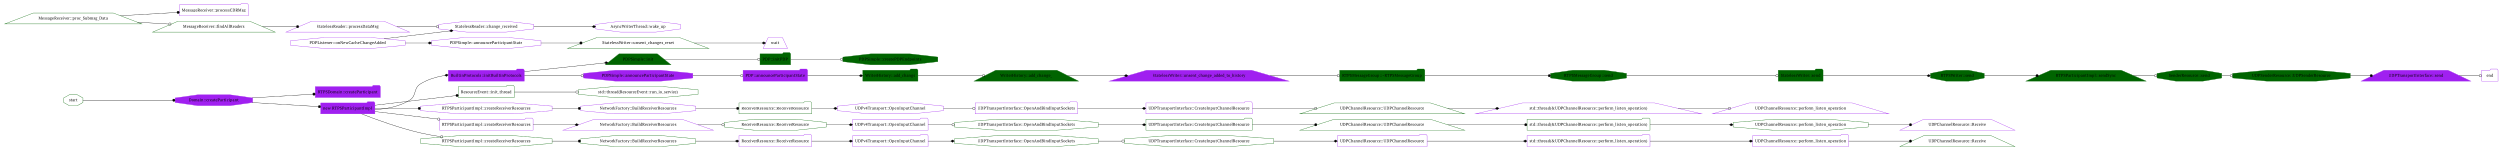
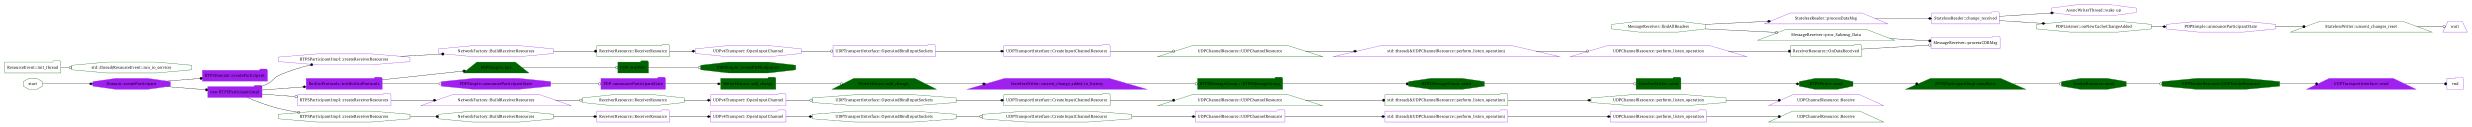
(153, 23) -> (1740, 31)
(214, 27) -> (1659, 27)
(279, 27) -> (1736, 23)
(417, 27) -> (1902, 18)
(486, 27) -> (1966, 18)
(417, 35) -> (2020, 22)
(348, 43) -> (2094, 27)
(728, 43) -> (2430, 27)
none -> (1826, 51)
(2469, 76) -> (2425, 84)
(128, 100) -> (66, 84)
(415, 100) -> none
